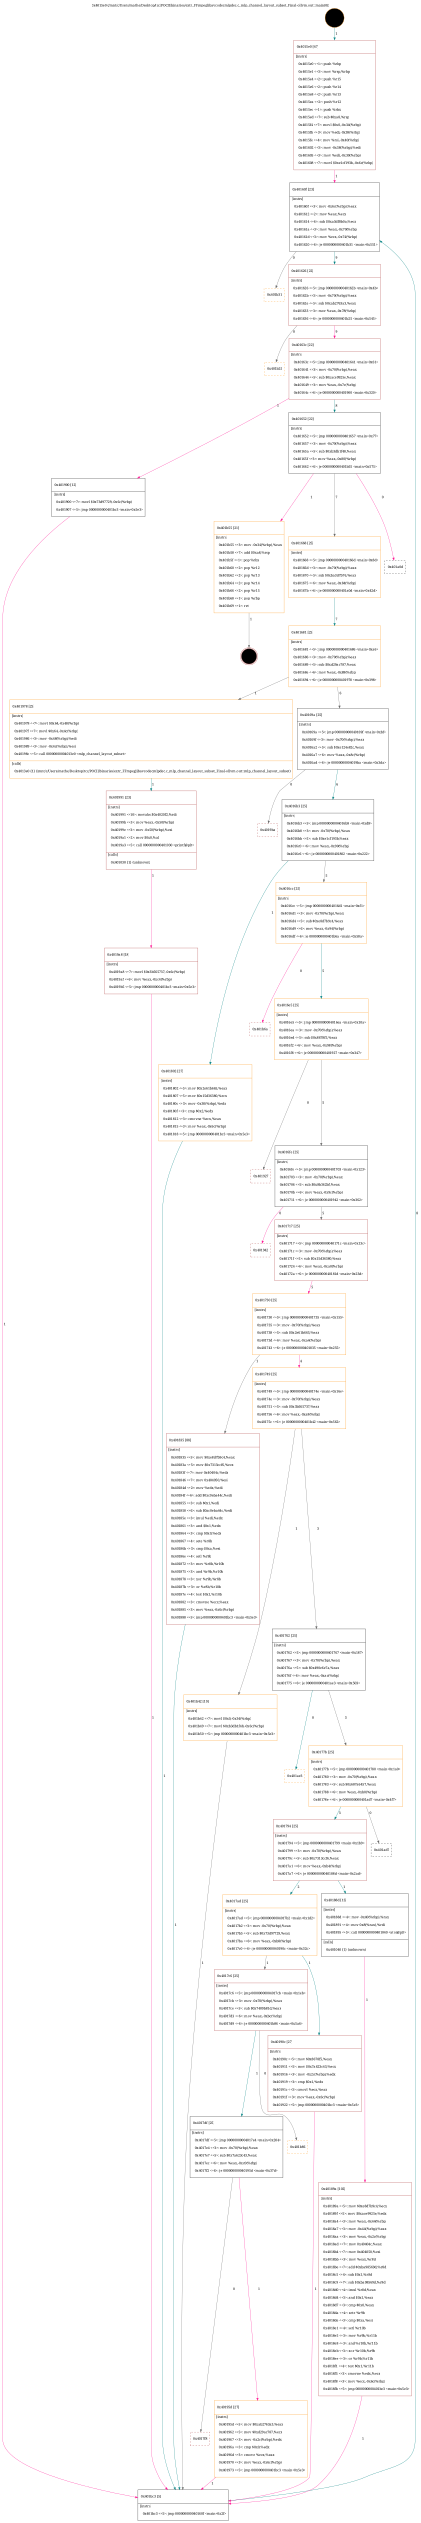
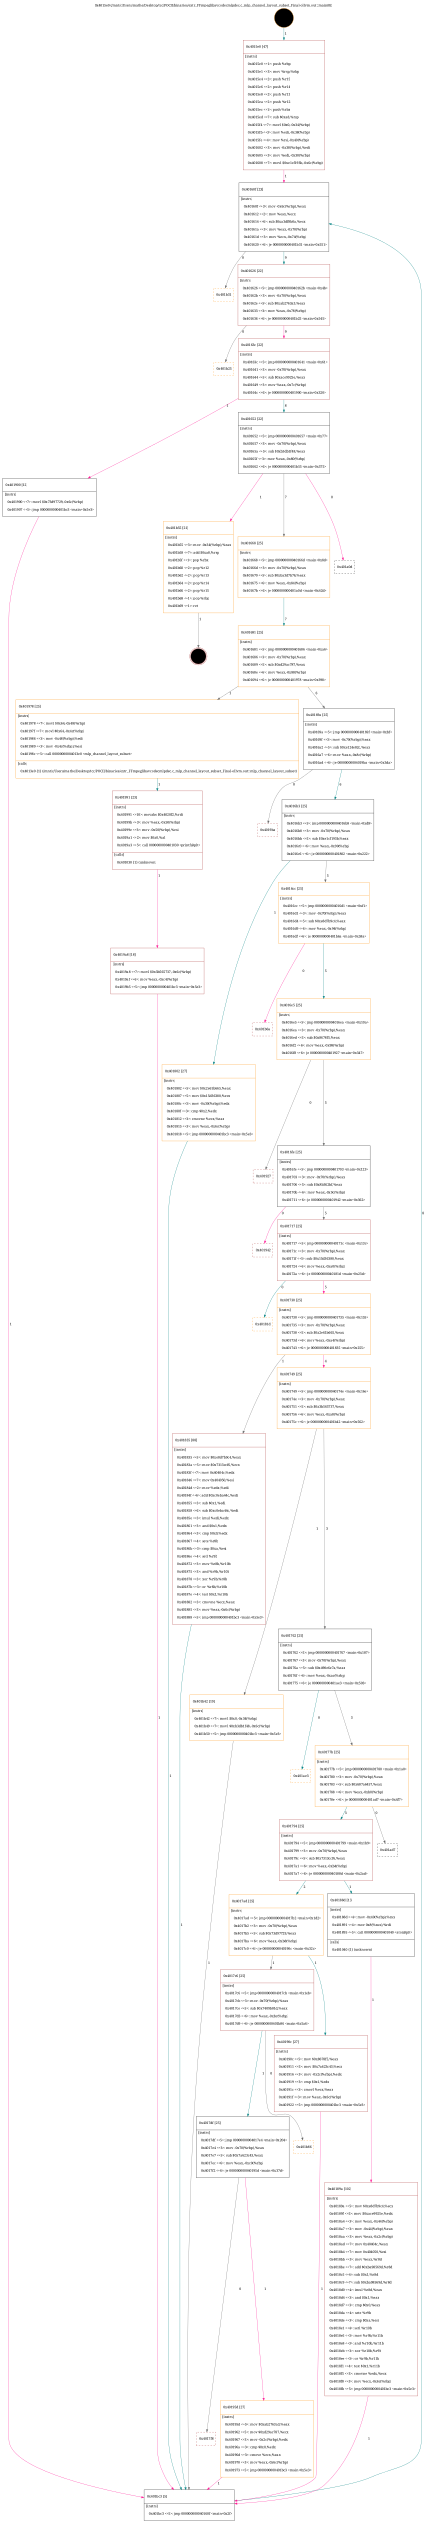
none -> (263, 1324)
